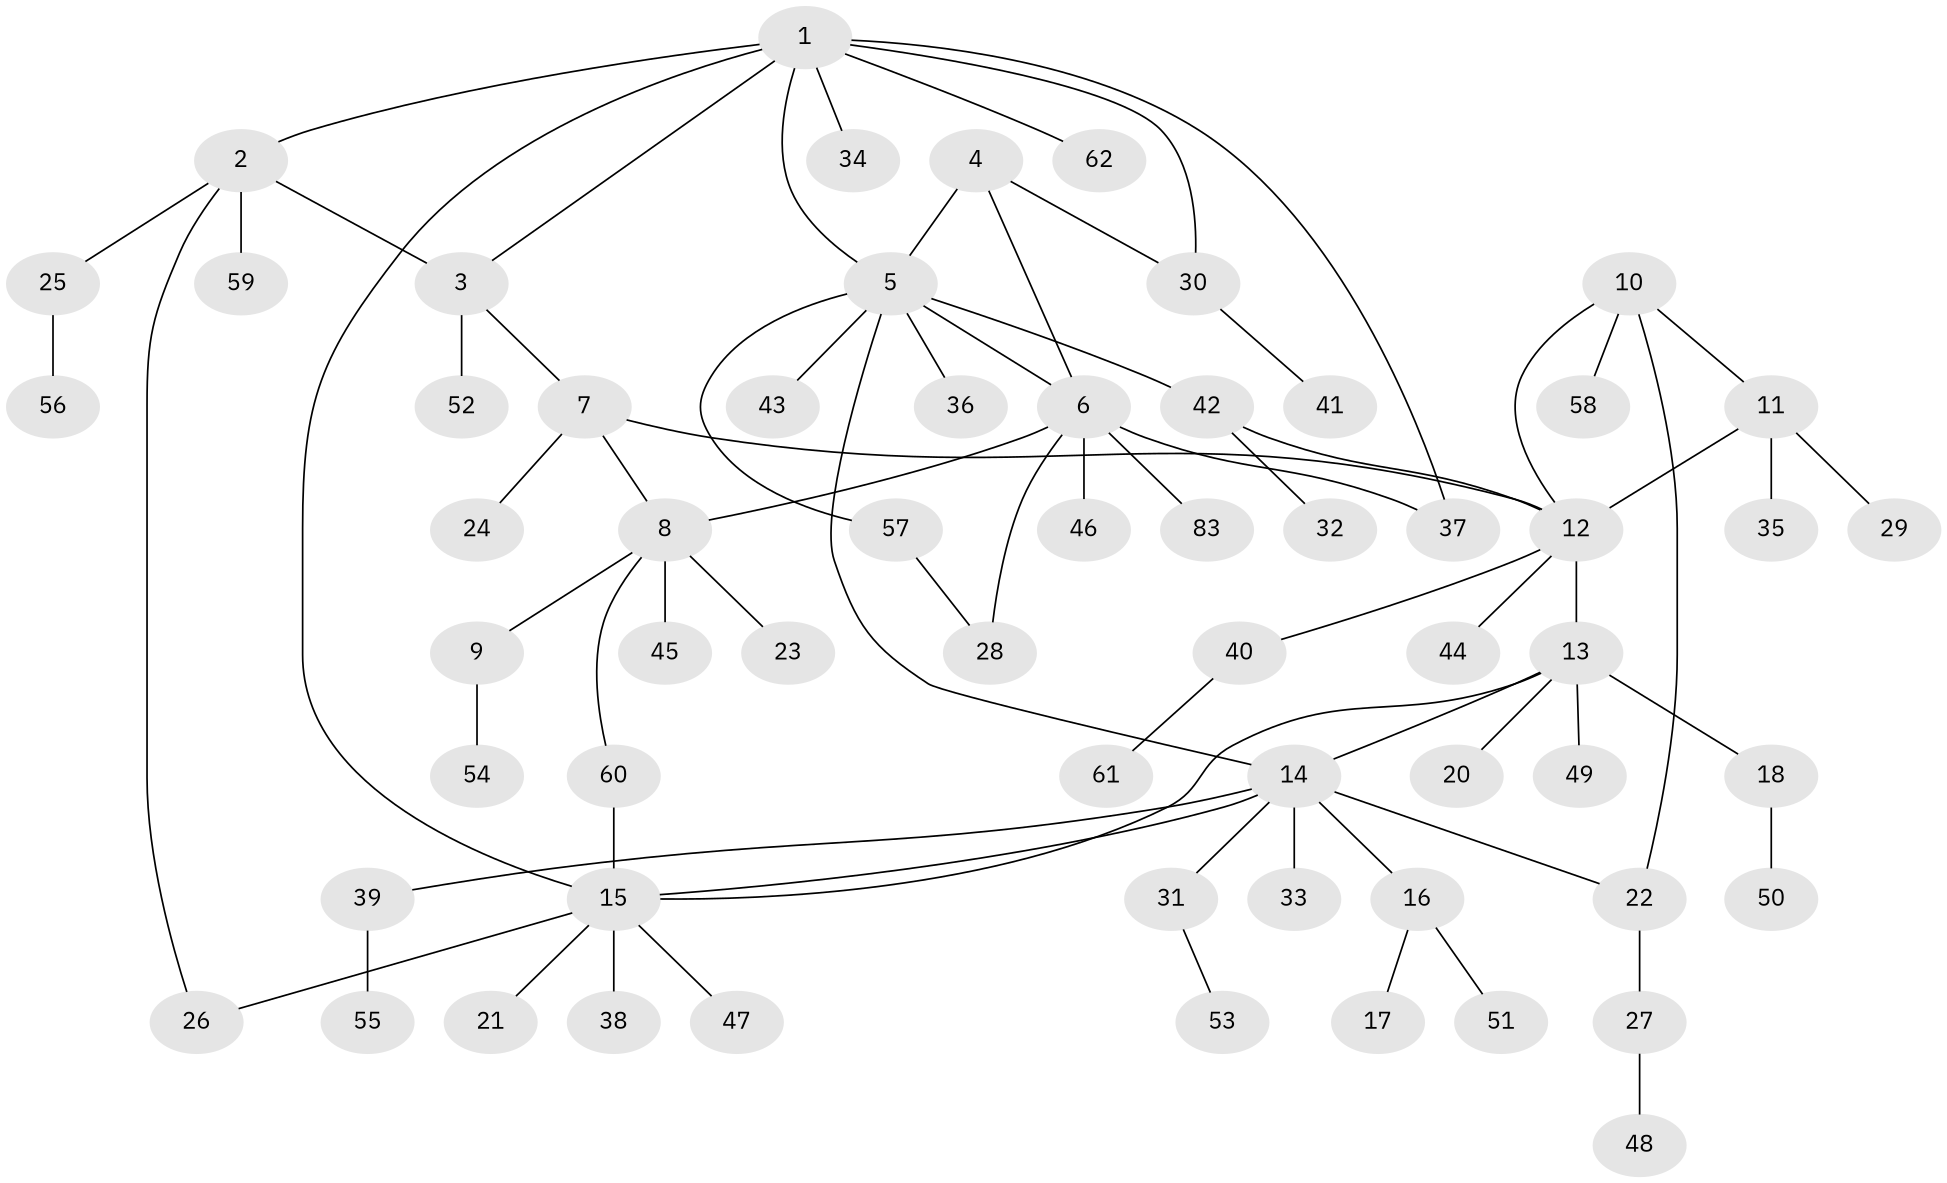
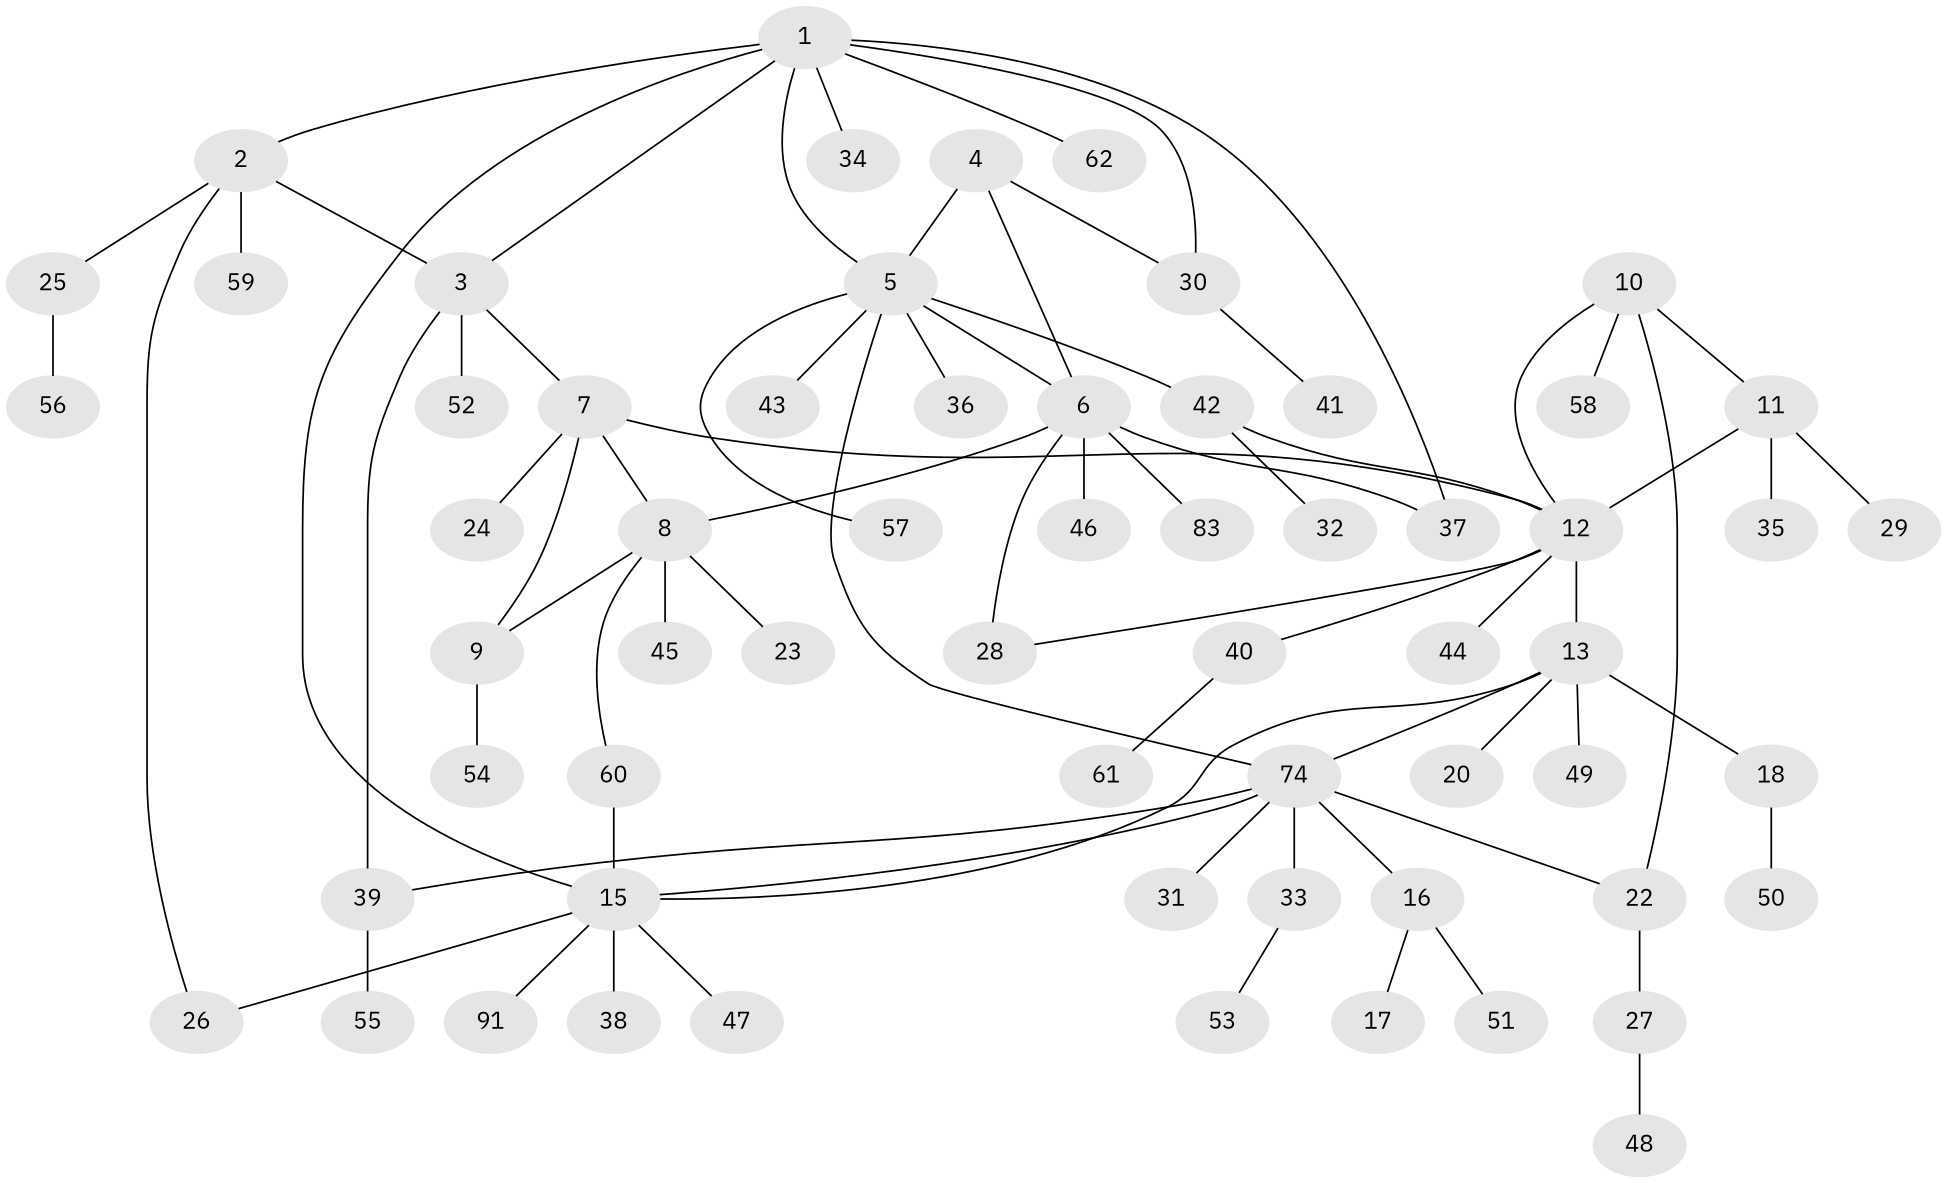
none -> (549, 536)
none -> (368, 582)
(943, 592) -> (1289, 603)
(1294, 776) -> (1294, 776)
(1197, 961) -> (1259, 960)
(491, 1022) -> (491, 1022)
